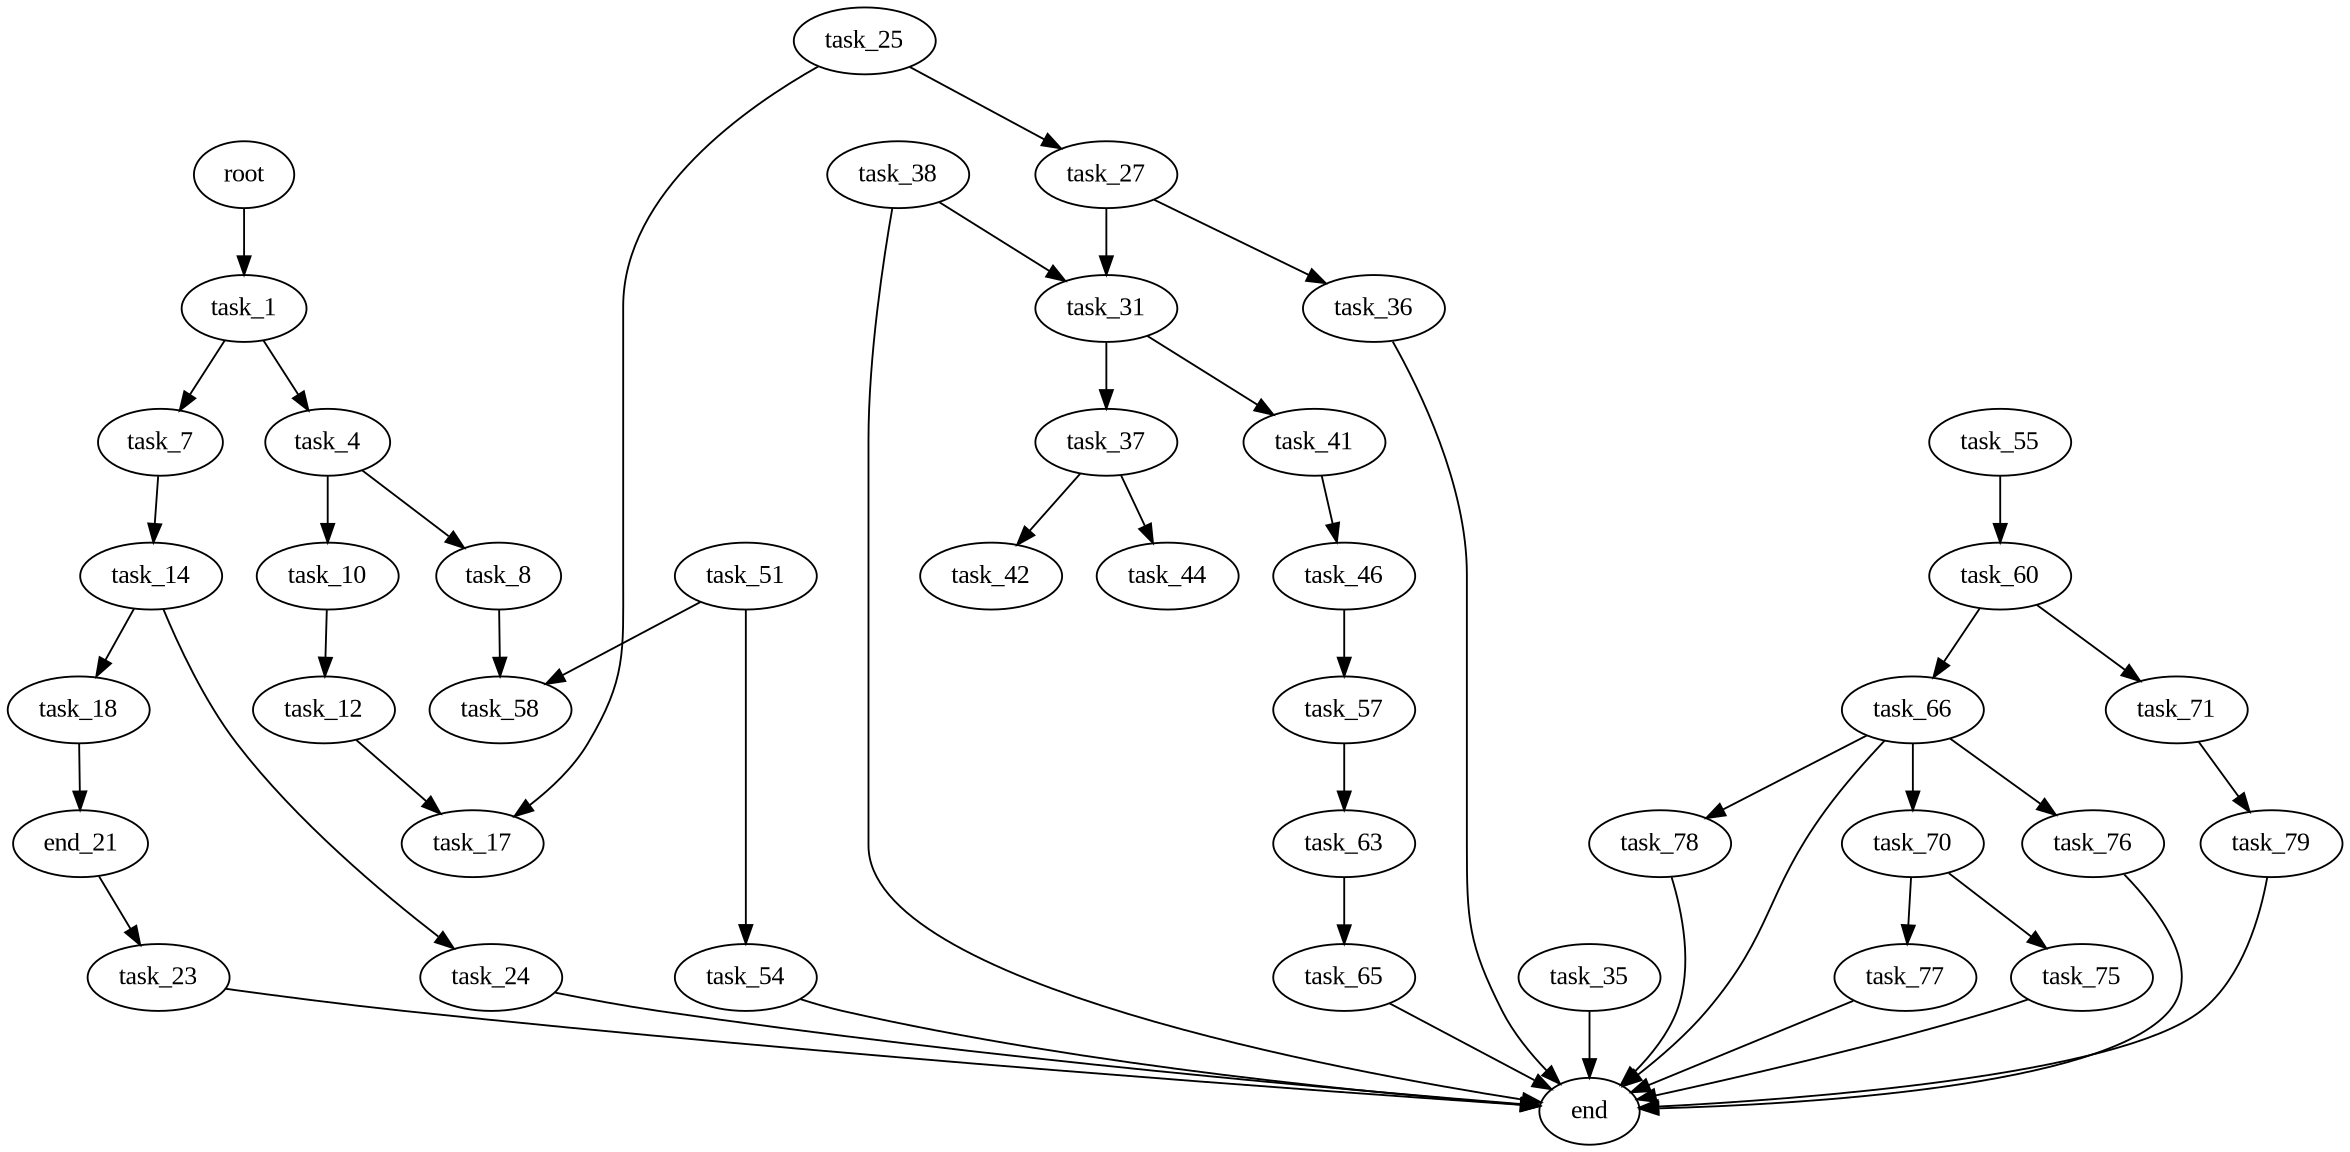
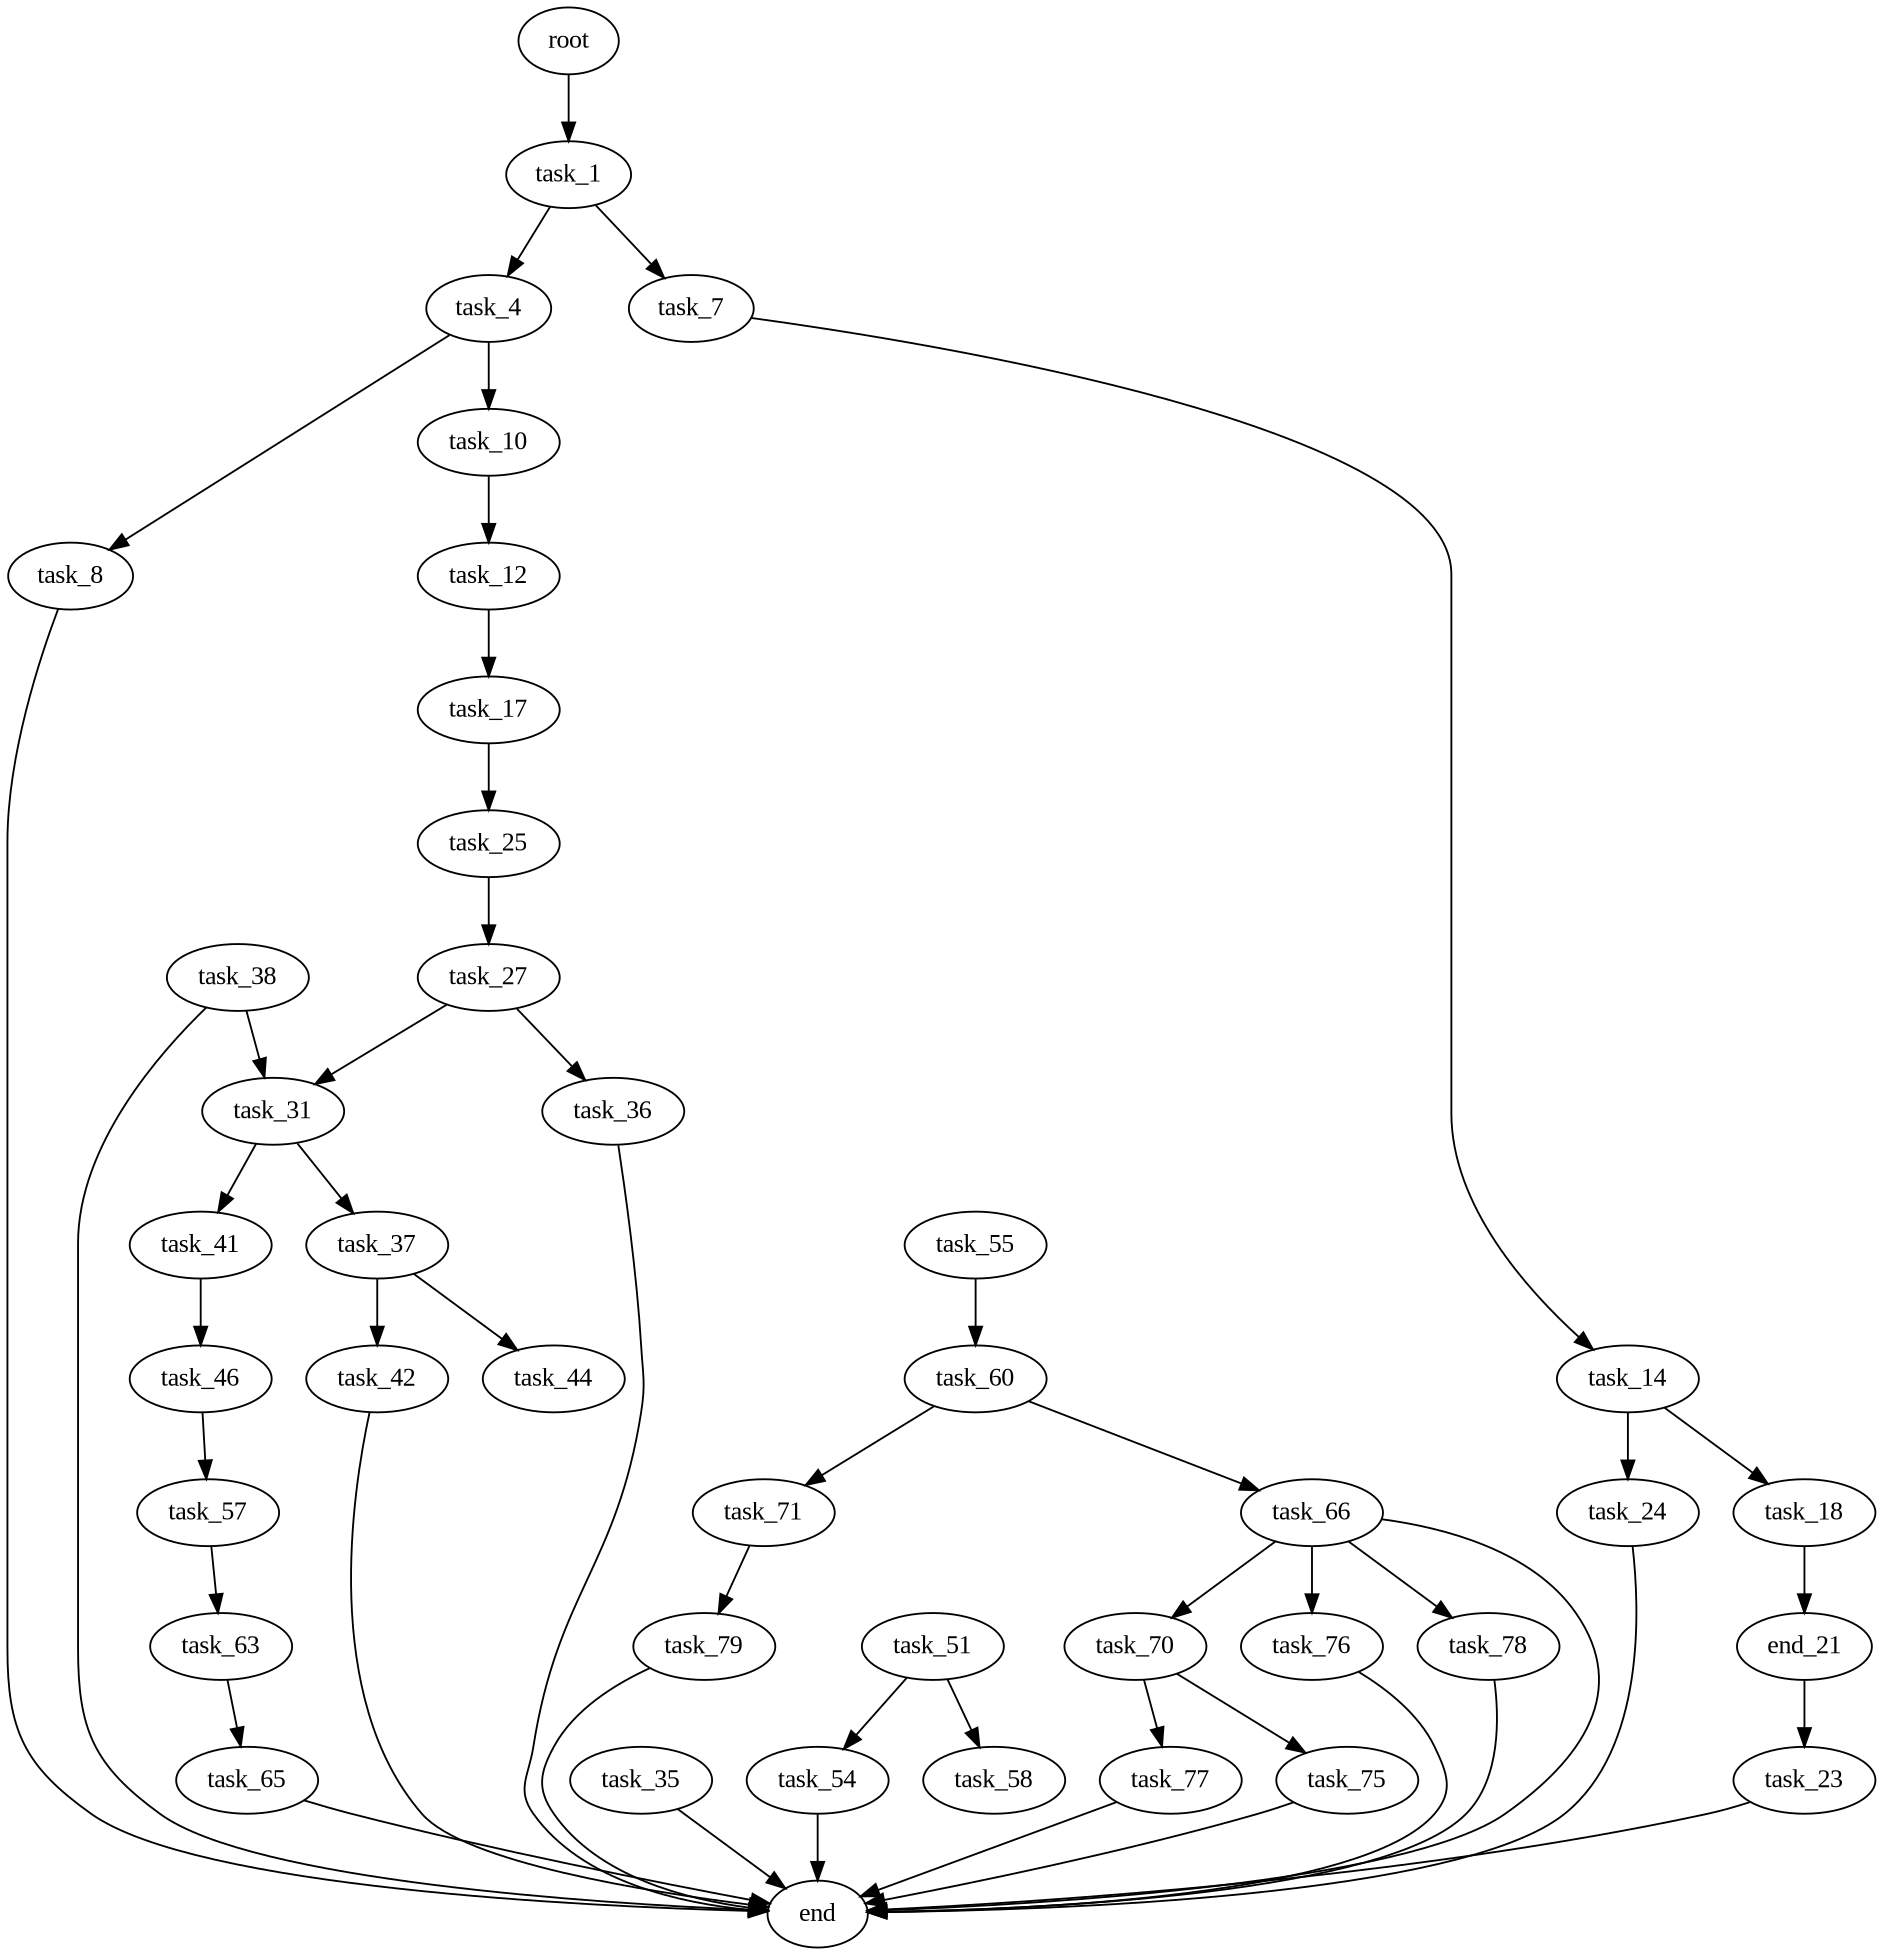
(623, 410) -> (489, 768)
(499, 634) -> (7, 1558)
none -> (401, 1783)
